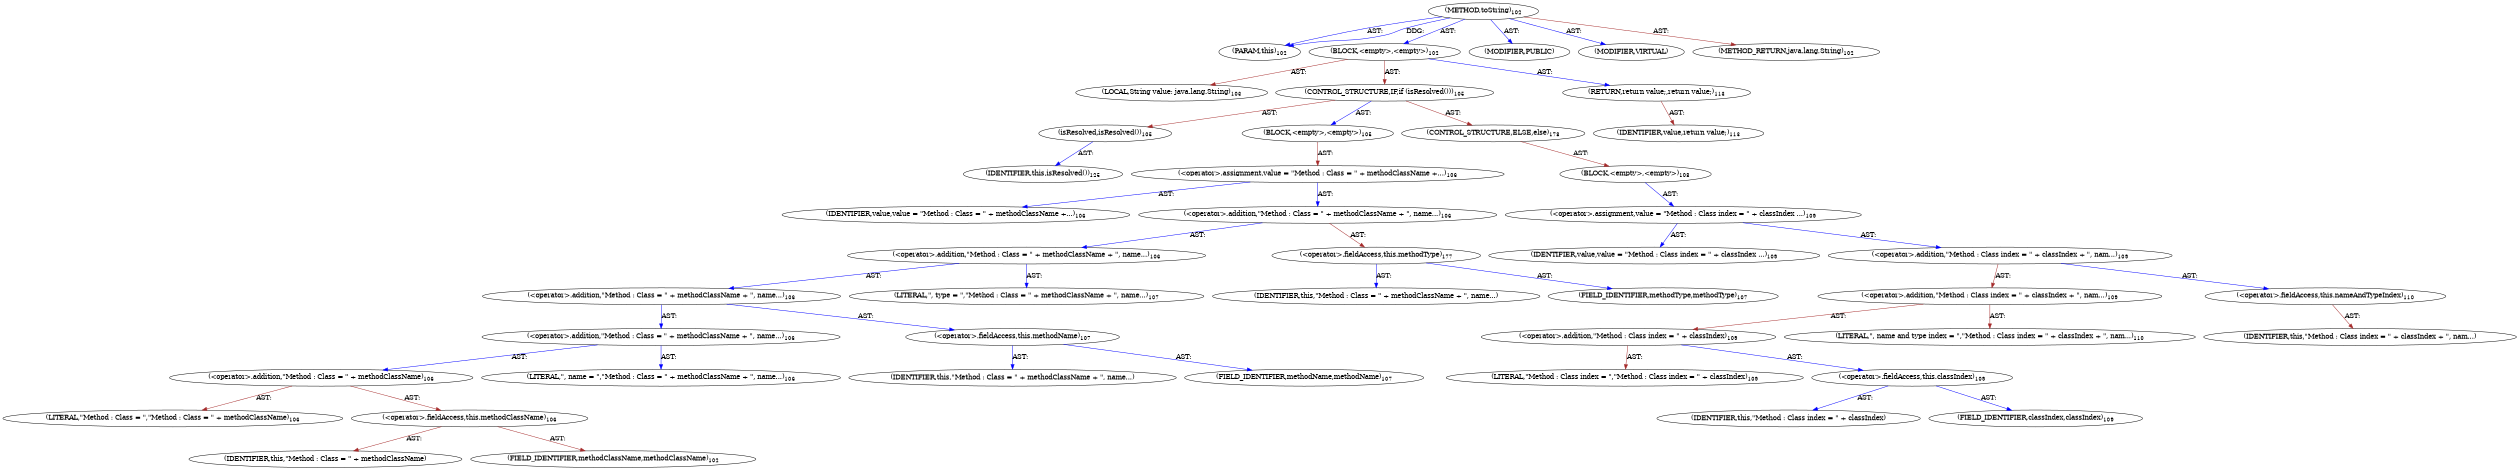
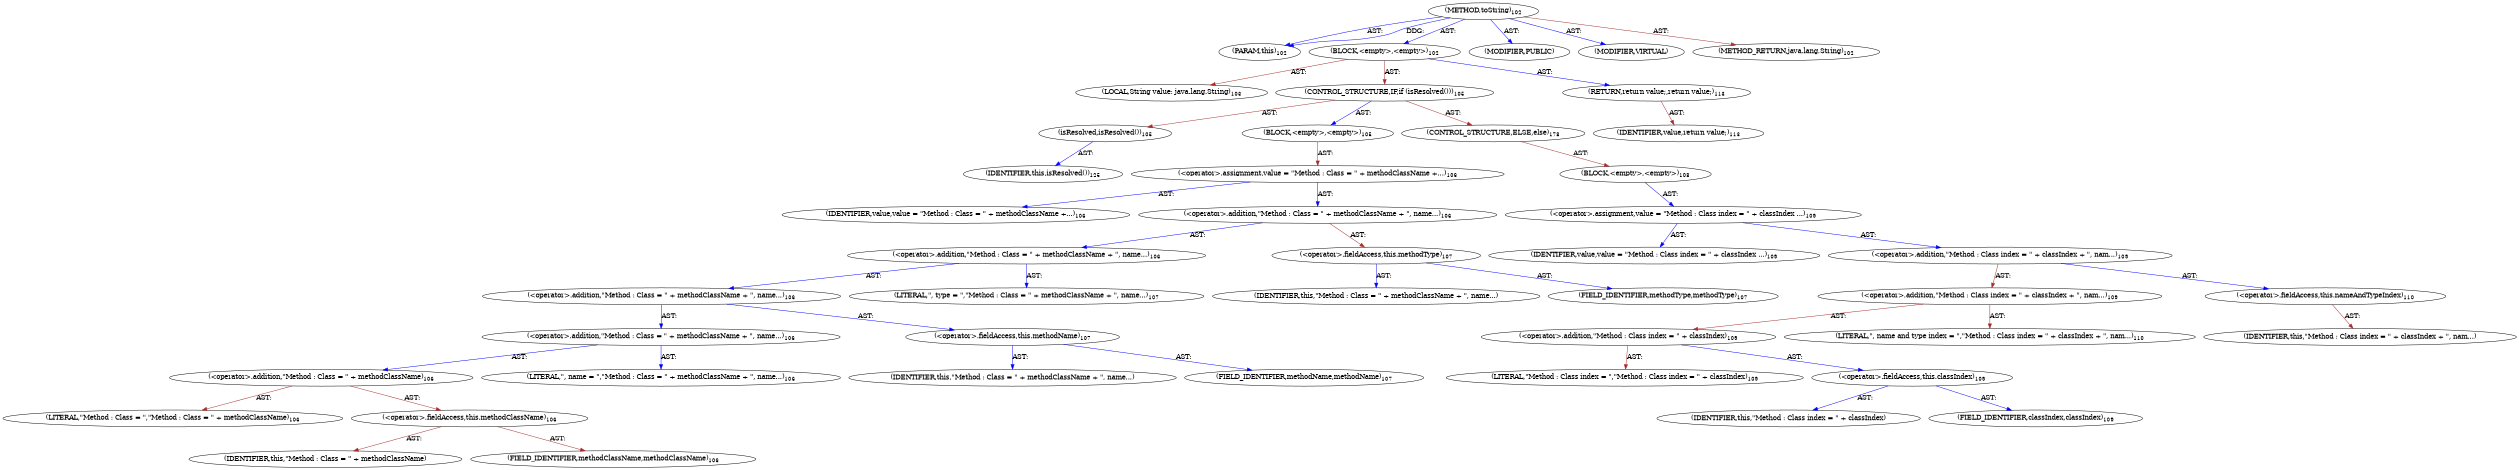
(1447, 255) -> (1447, 255)
(714, 458) -> (714, 458)
